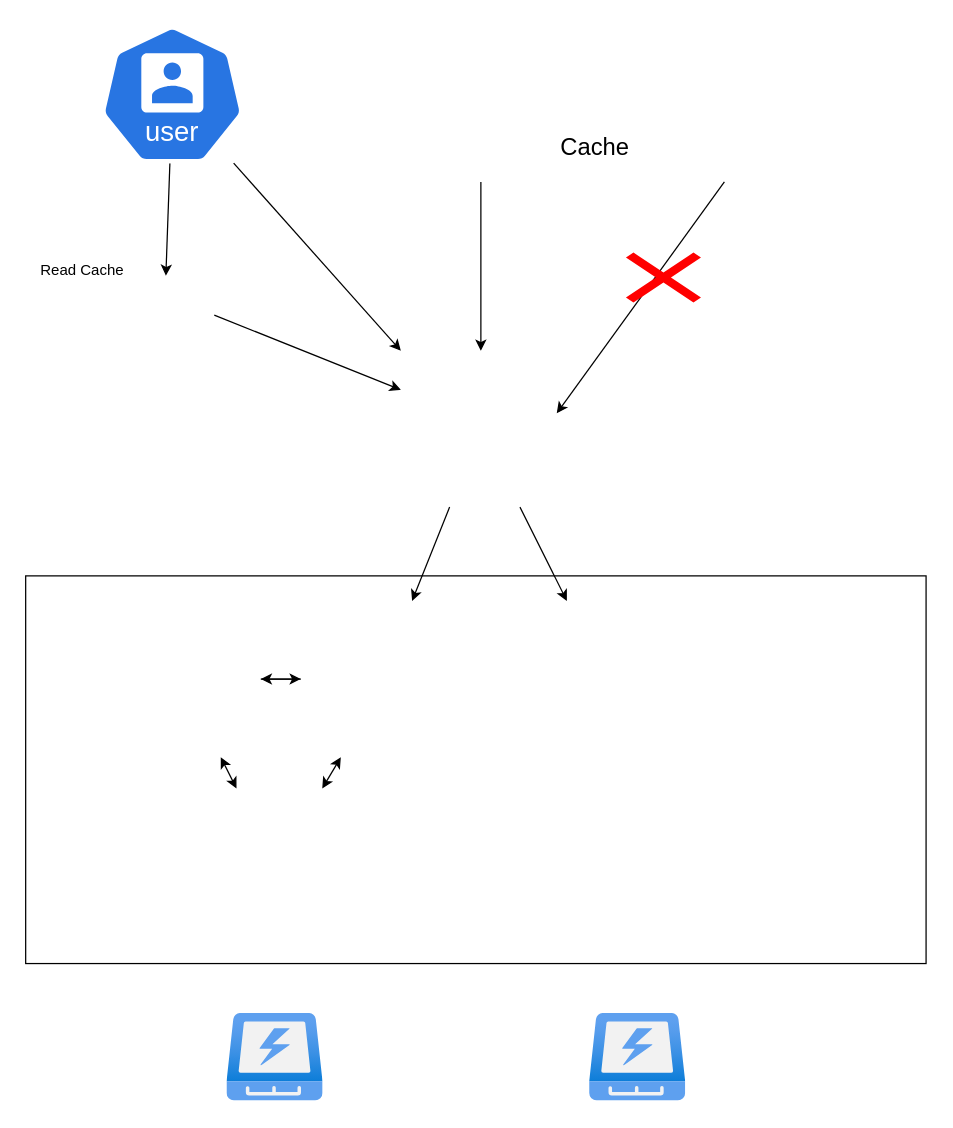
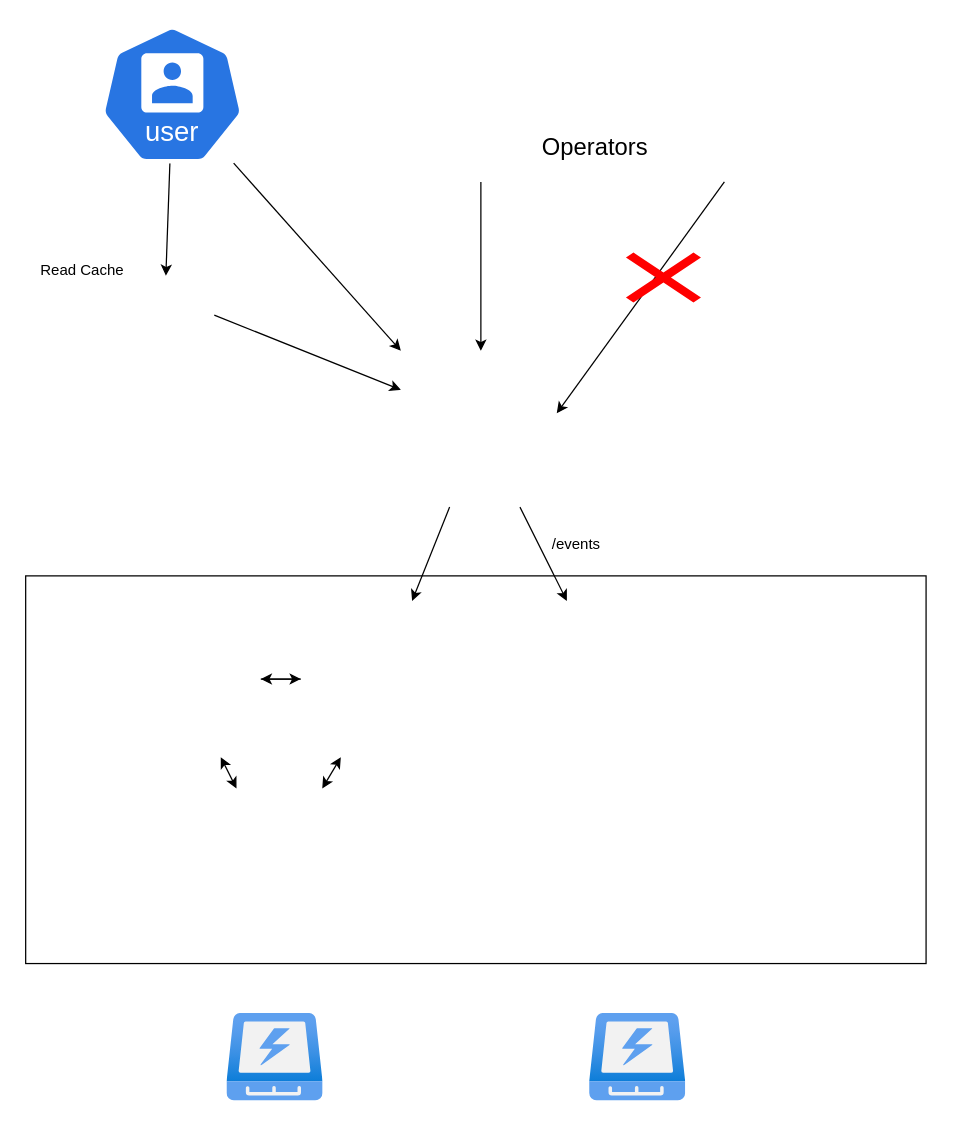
(595, 148) -> (595, 148)
none -> (576, 544)
